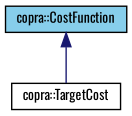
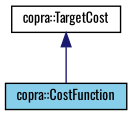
(66, 65) -> (66, 65)
